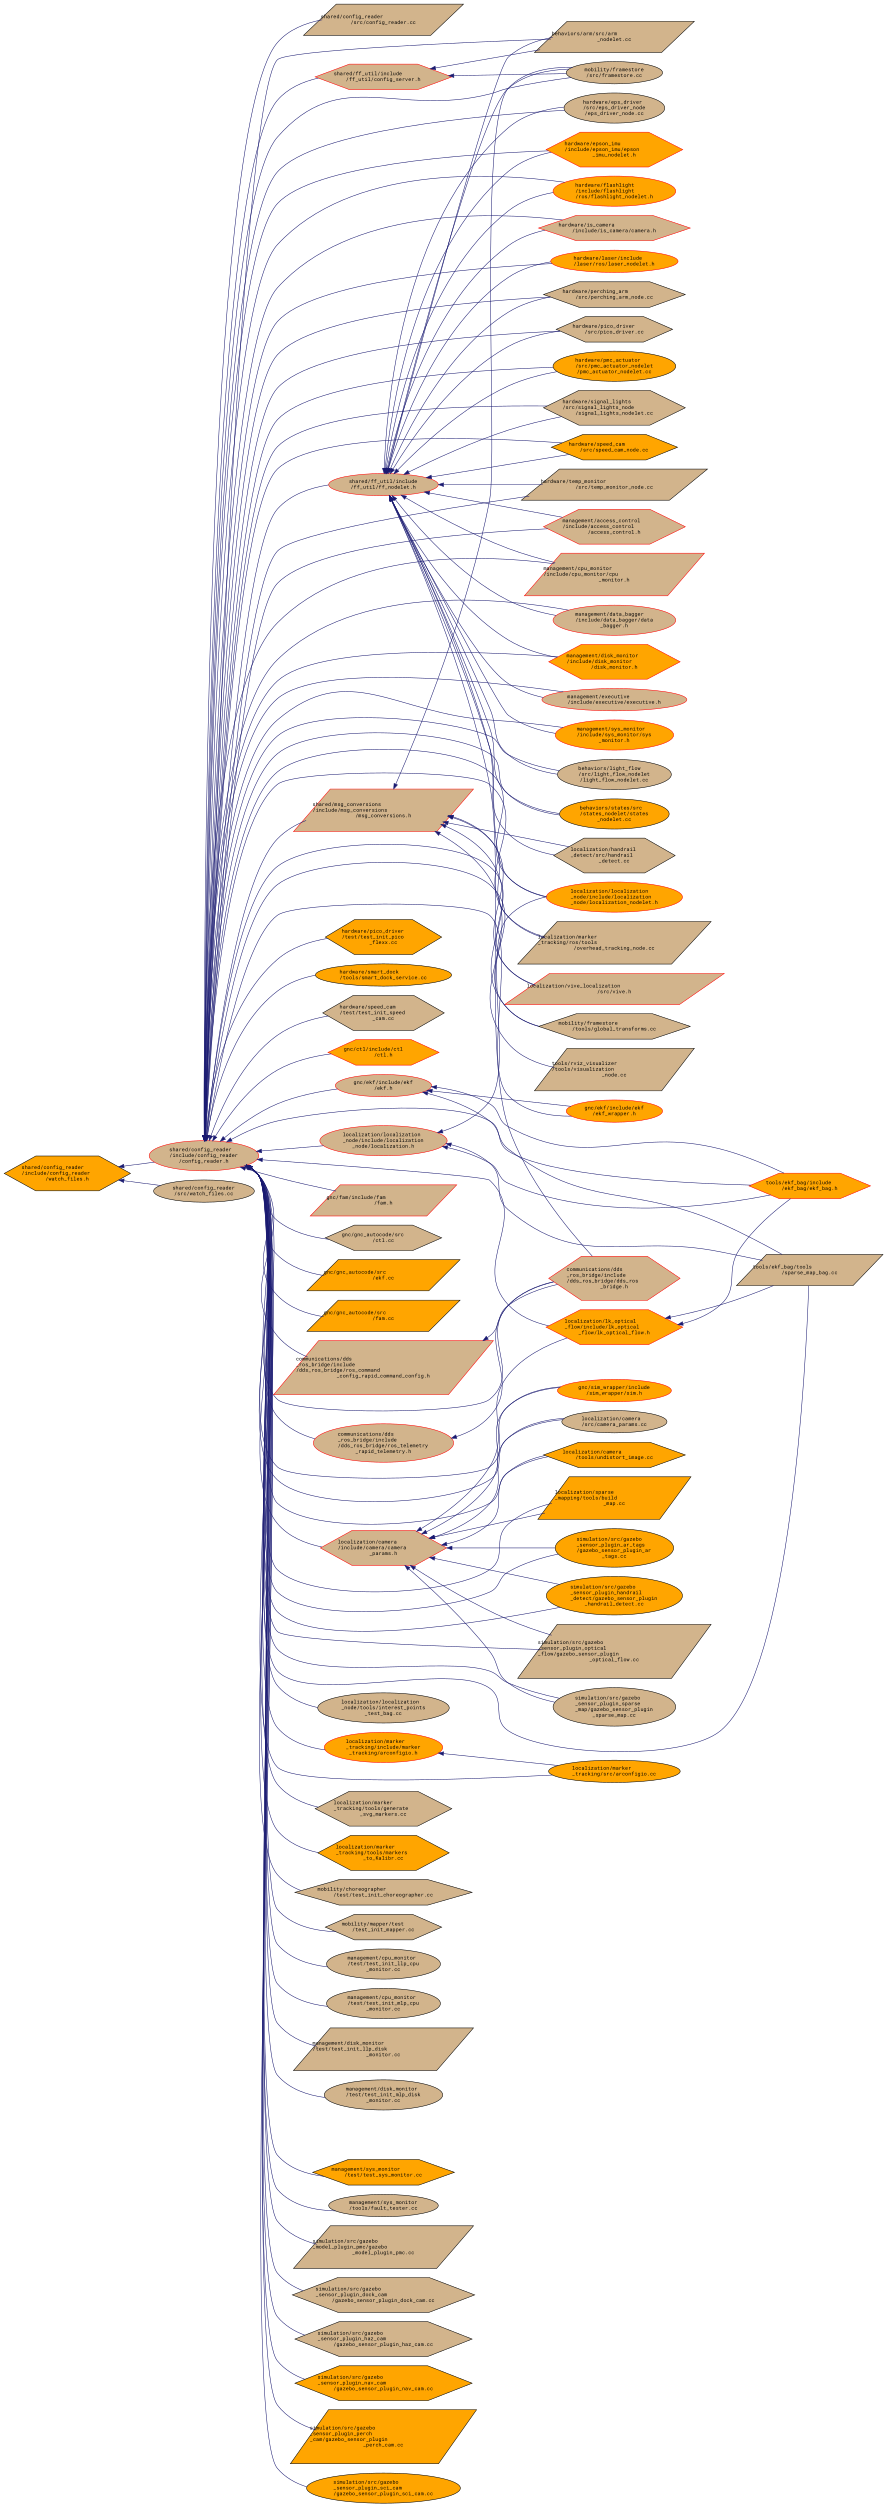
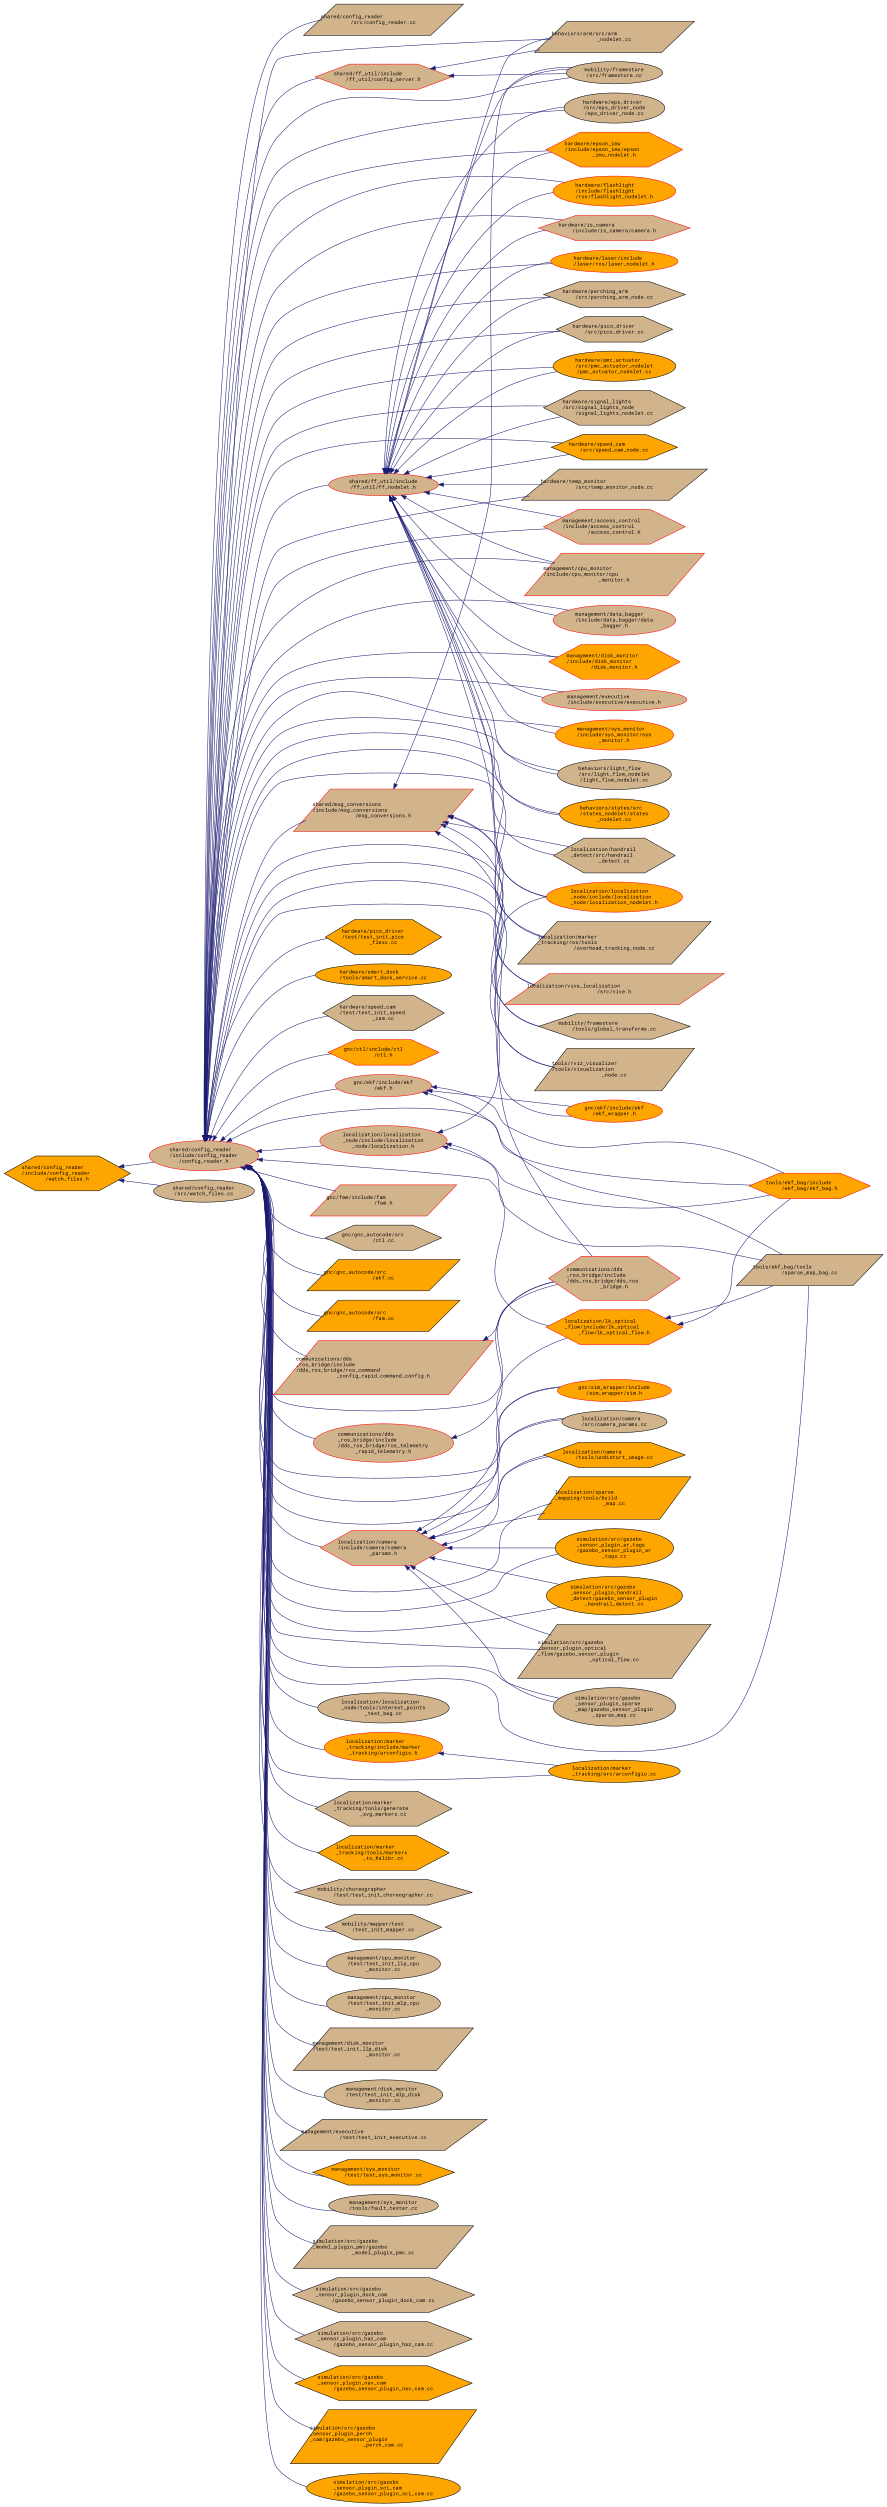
none -> (362, 882)
none -> (383, 2135)
